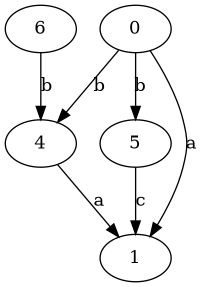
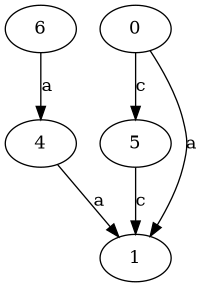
(92, 81) -> none
(47, 86) -> (47, 86)
(141, 86) -> (141, 86)
